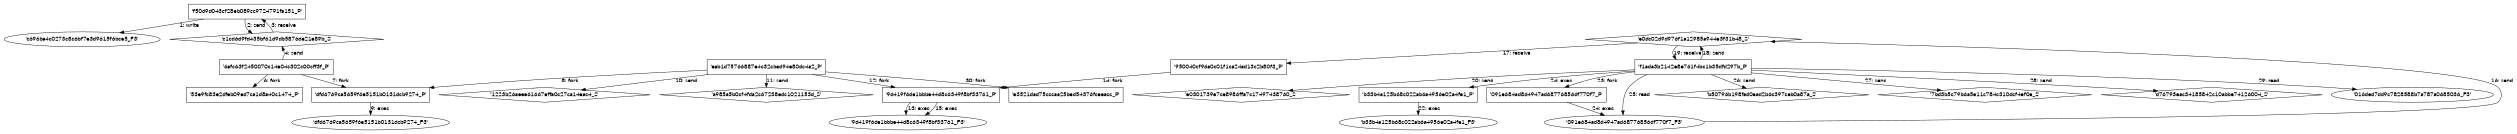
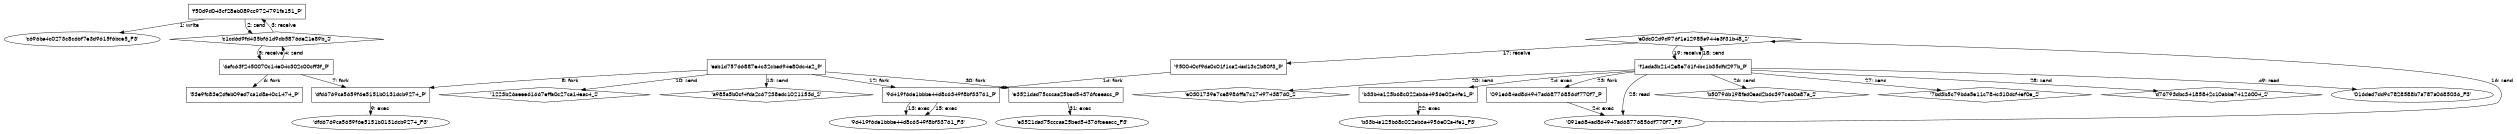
none -> (258, 50)
(777, 81) -> (777, 81)
(2269, 81) -> (2269, 81)
(2212, 95) -> (2212, 95)
none -> (1072, 123)
